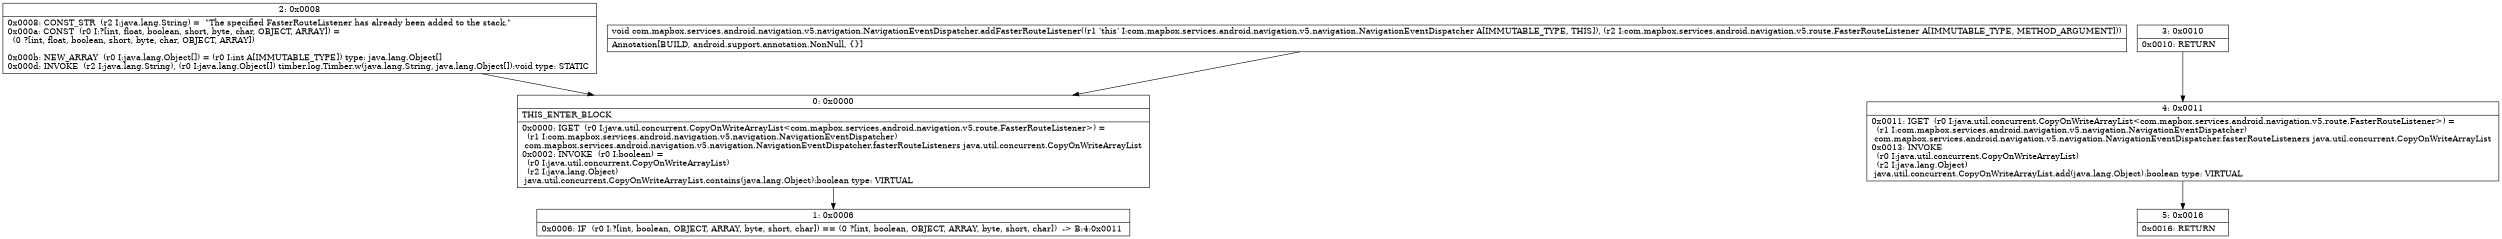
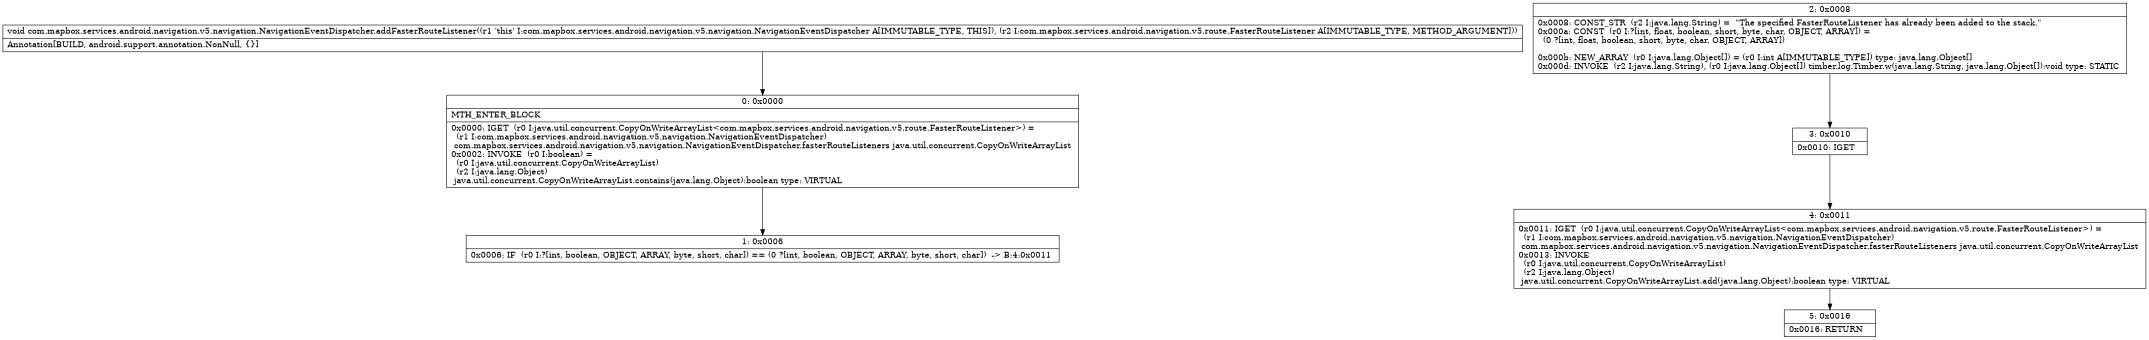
(2183, 45) -> (1830, 148)
(535, 84) -> (1830, 98)
(567, 115) -> (496, 115)
